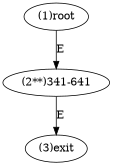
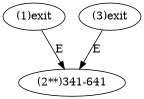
(56, 17) -> (34, 17)
(56, 112) -> (93, 46)
